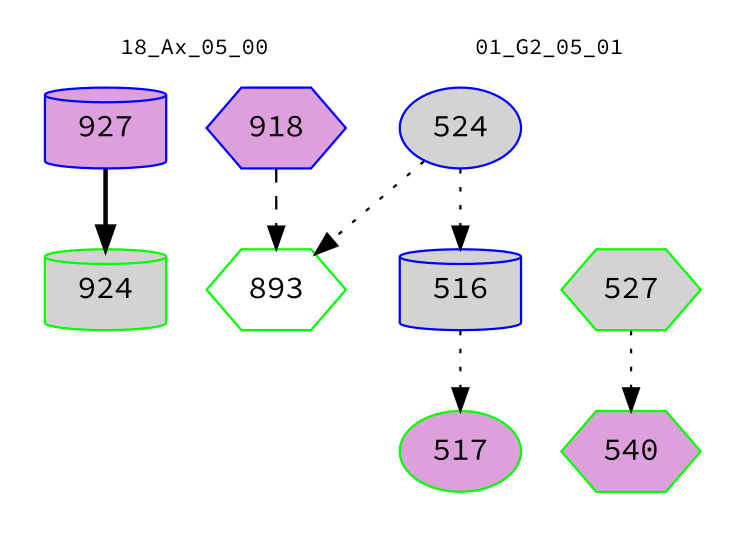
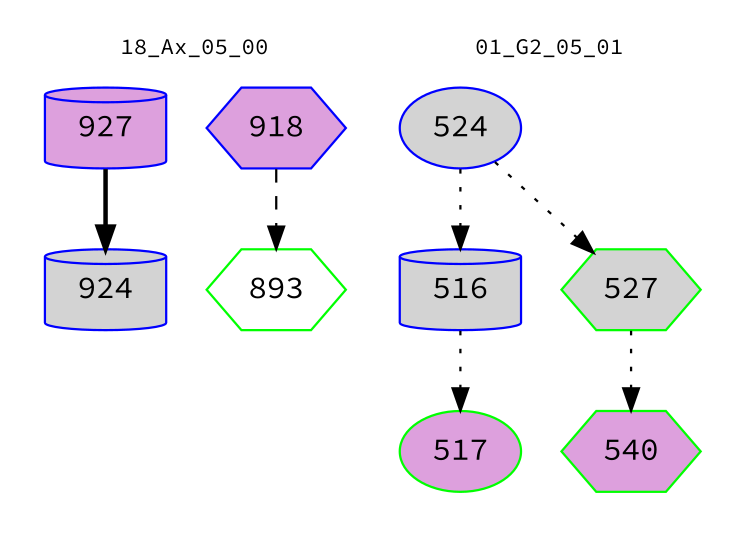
(397, 185) -> (536, 200)
(106, 290) -> (106, 290)
